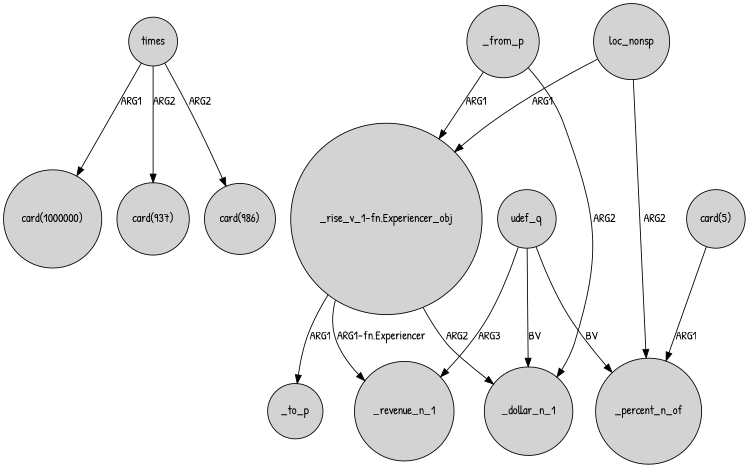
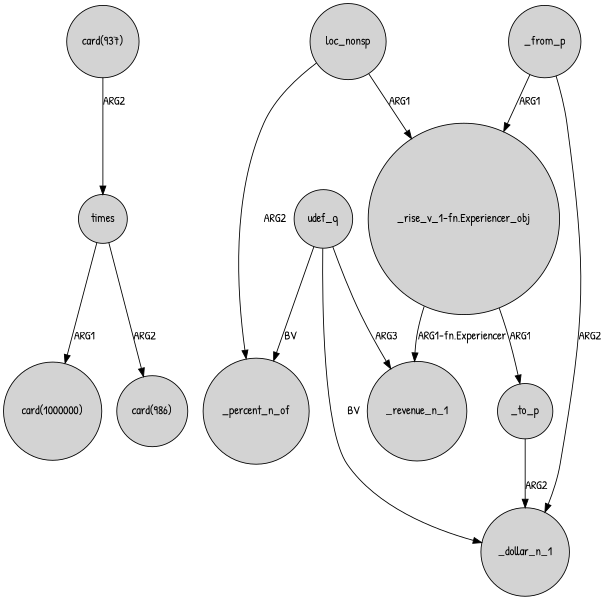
(153, 120) -> (103, 132)
(716, 219) -> none
(450, 347) -> (525, 469)
